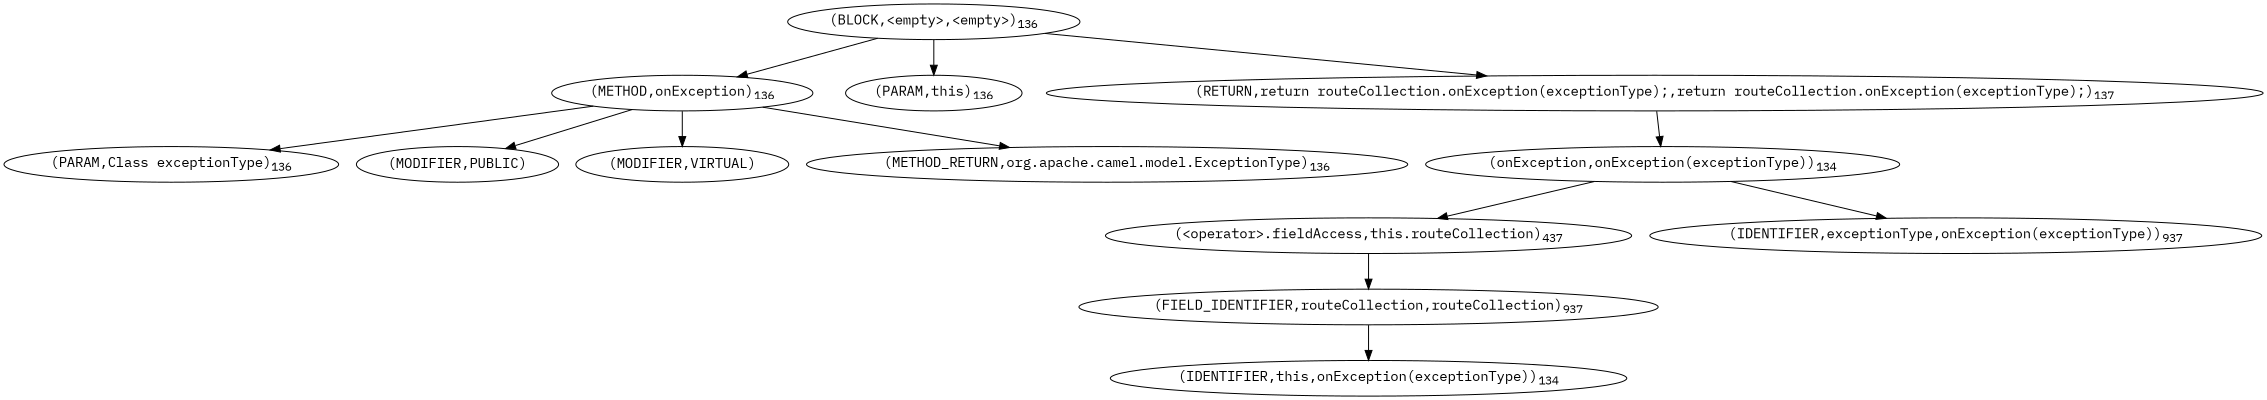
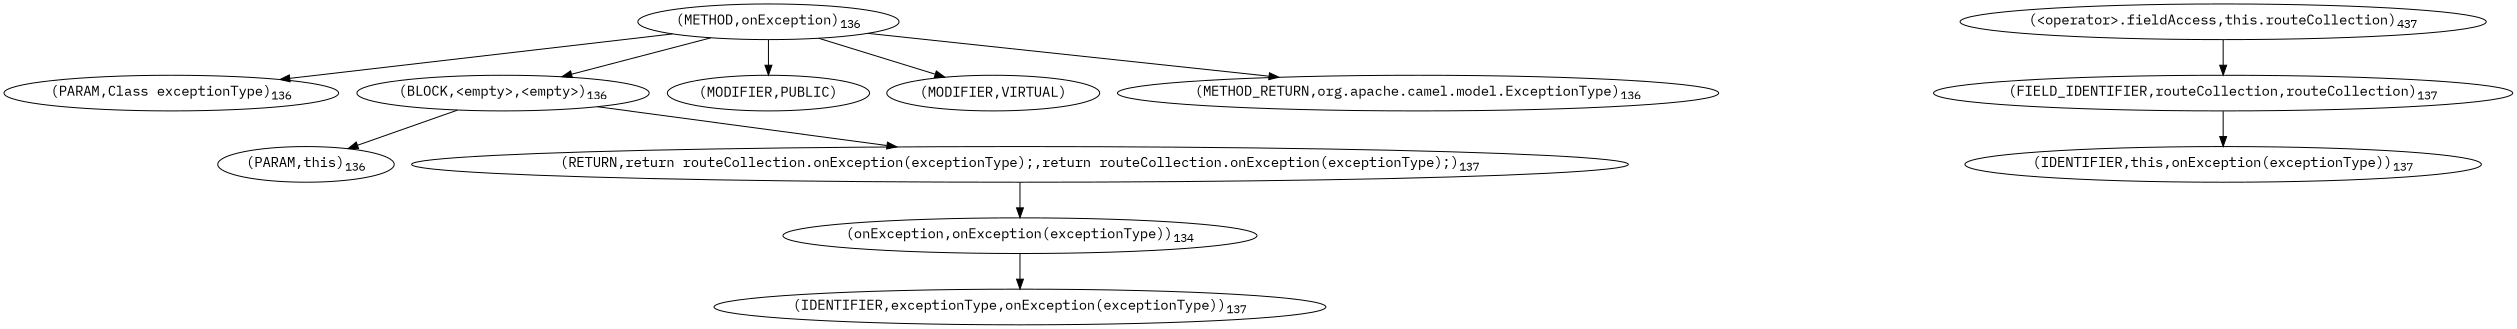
(812, 56) -> (641, 56)
(1521, 199) -> none
(2173, 234) -> (1237, 306)
(1573, 306) -> (2428, 92)
(1549, 377) -> (2403, 163)
